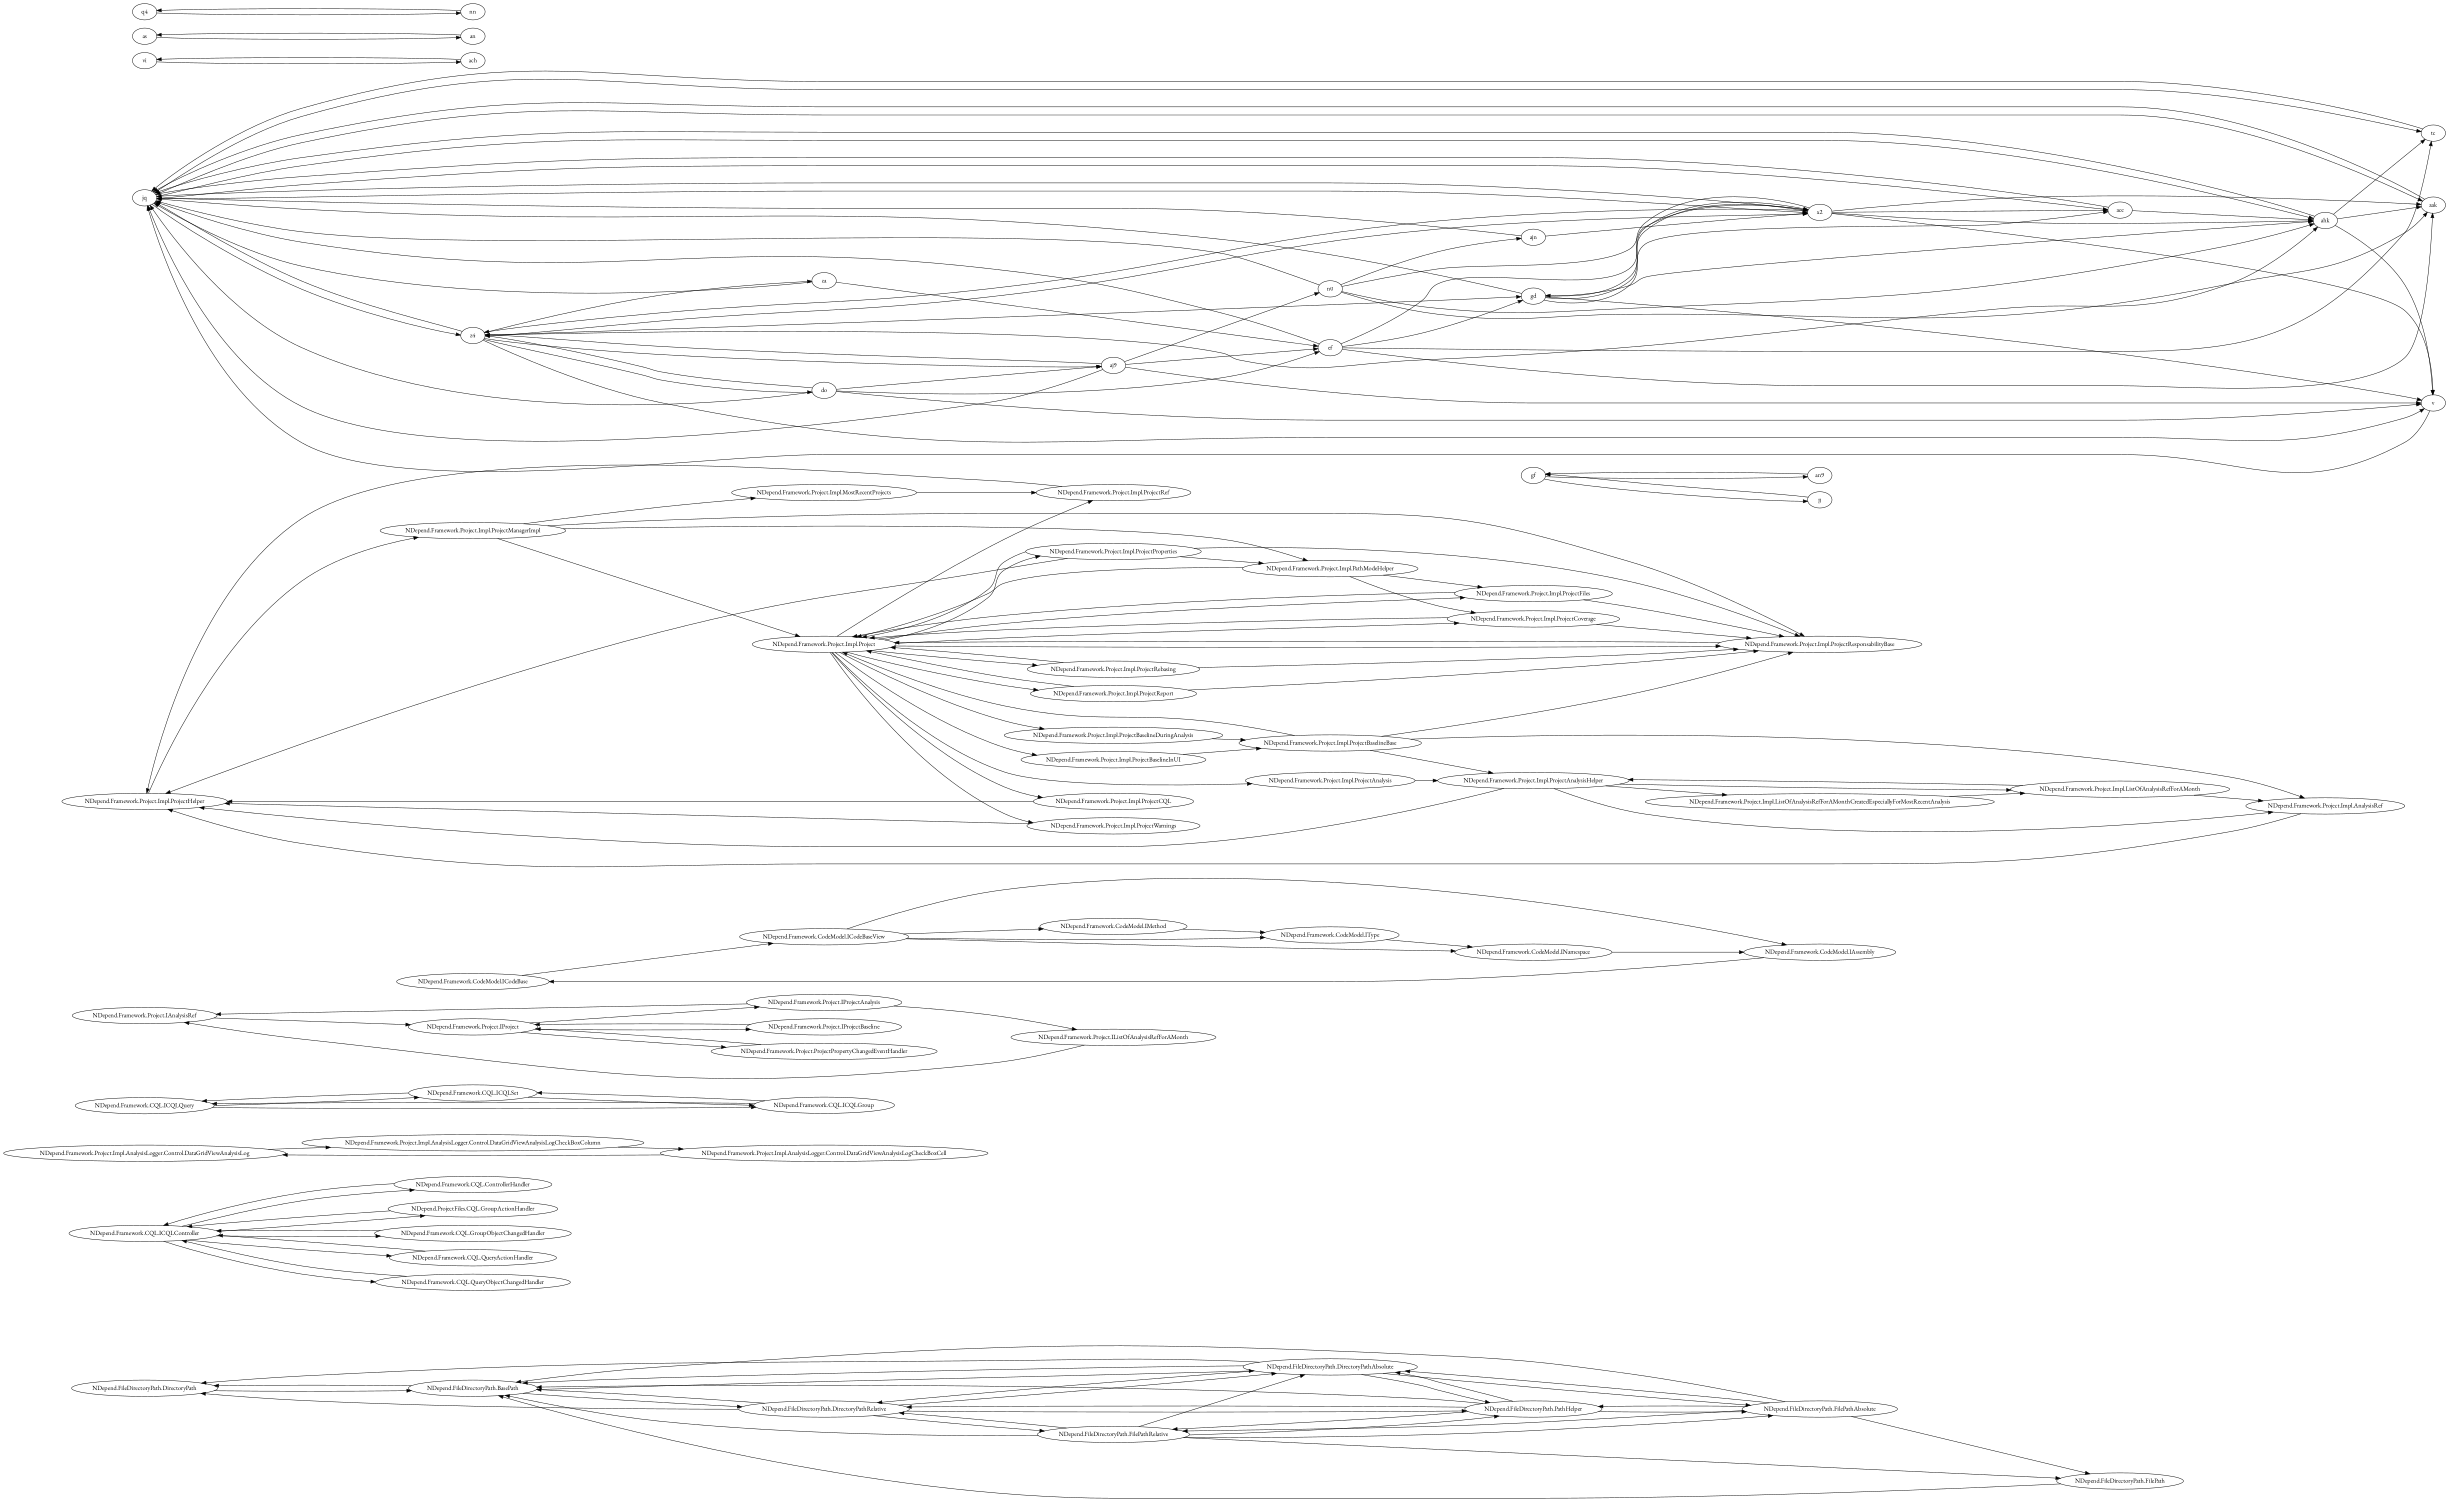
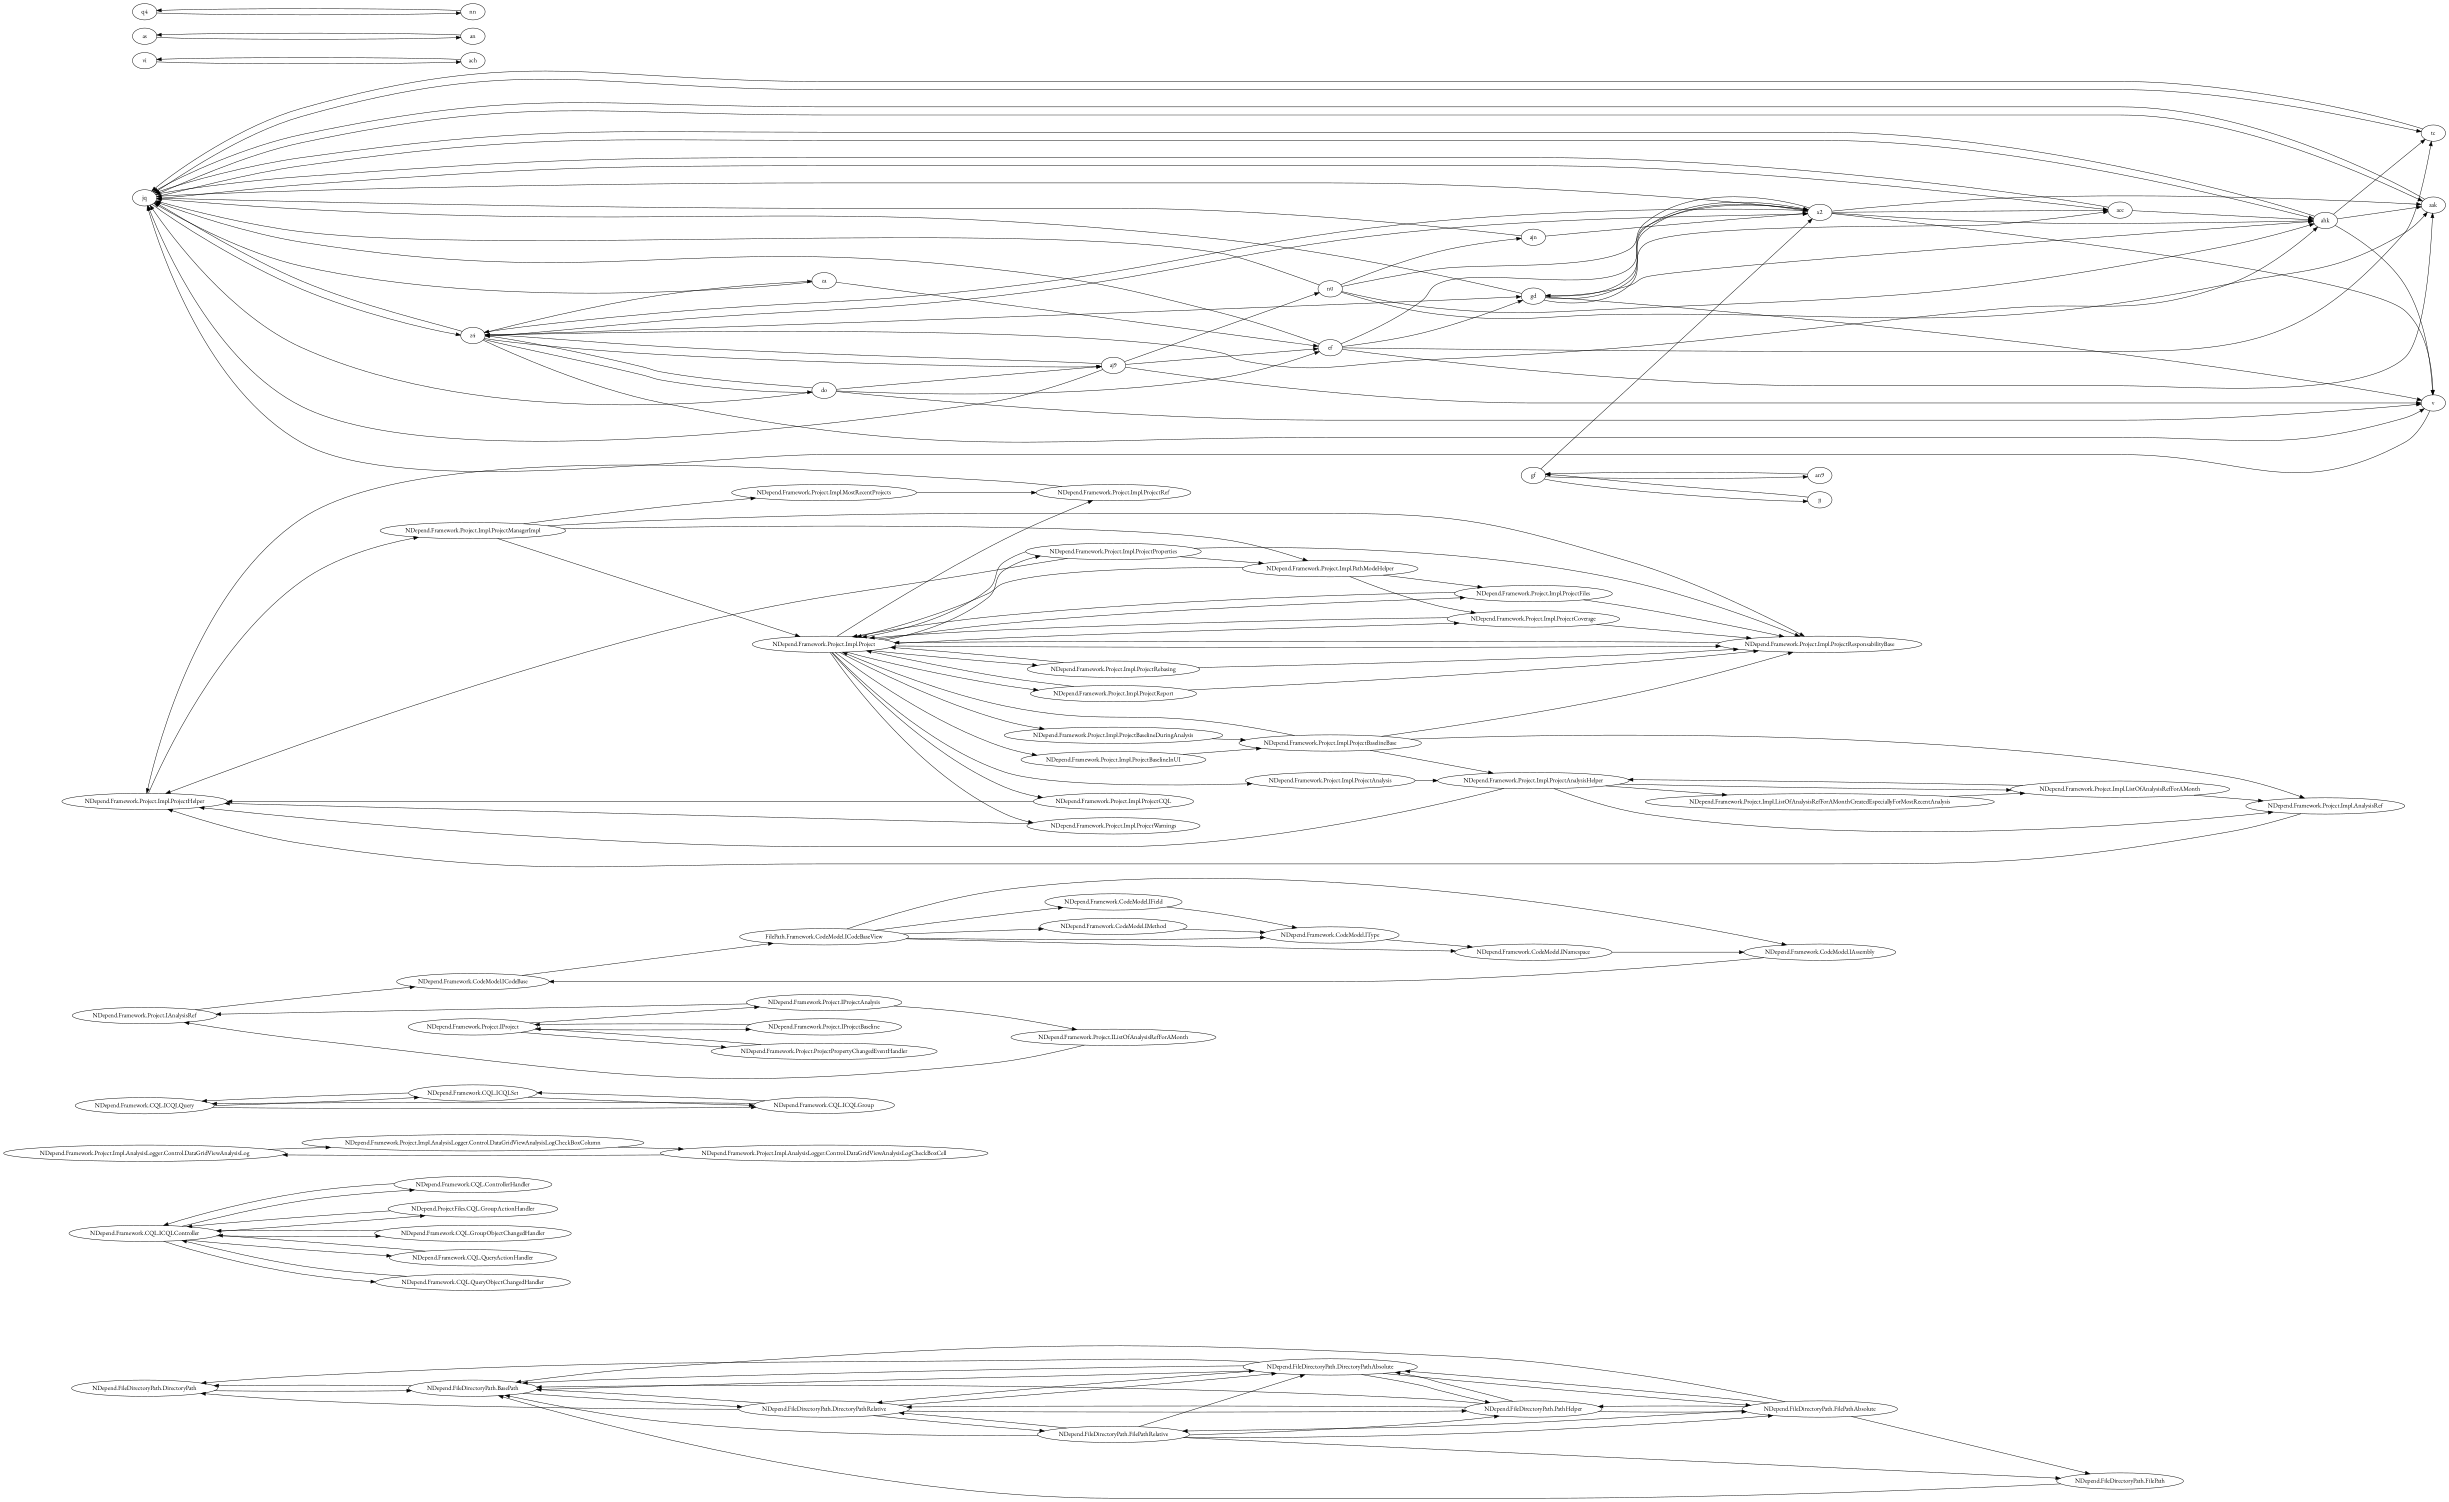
(980, 191) -> (1682, 339)
none -> (1113, 902)
(824, 937) -> (824, 937)
(310, 1021) -> (302, 998)
(1323, 1421) -> none
